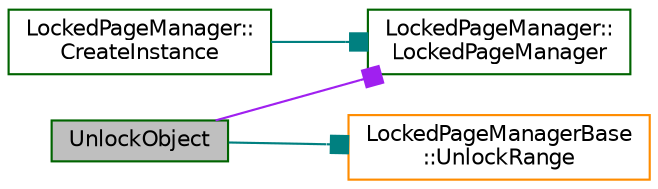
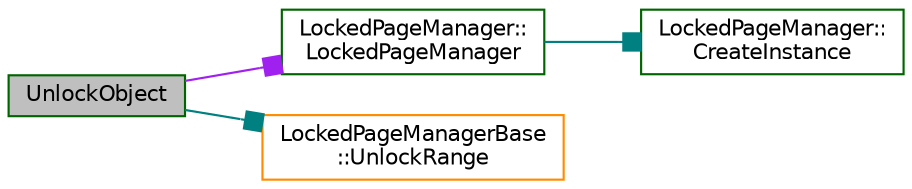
(308, 42) -> (582, 42)
